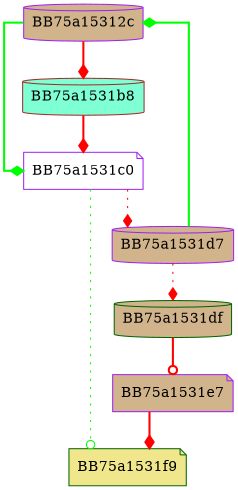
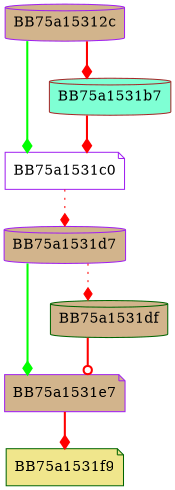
(83, 97) -> (110, 97)
(189, 108) -> (28, 313)
(91, 315) -> none
